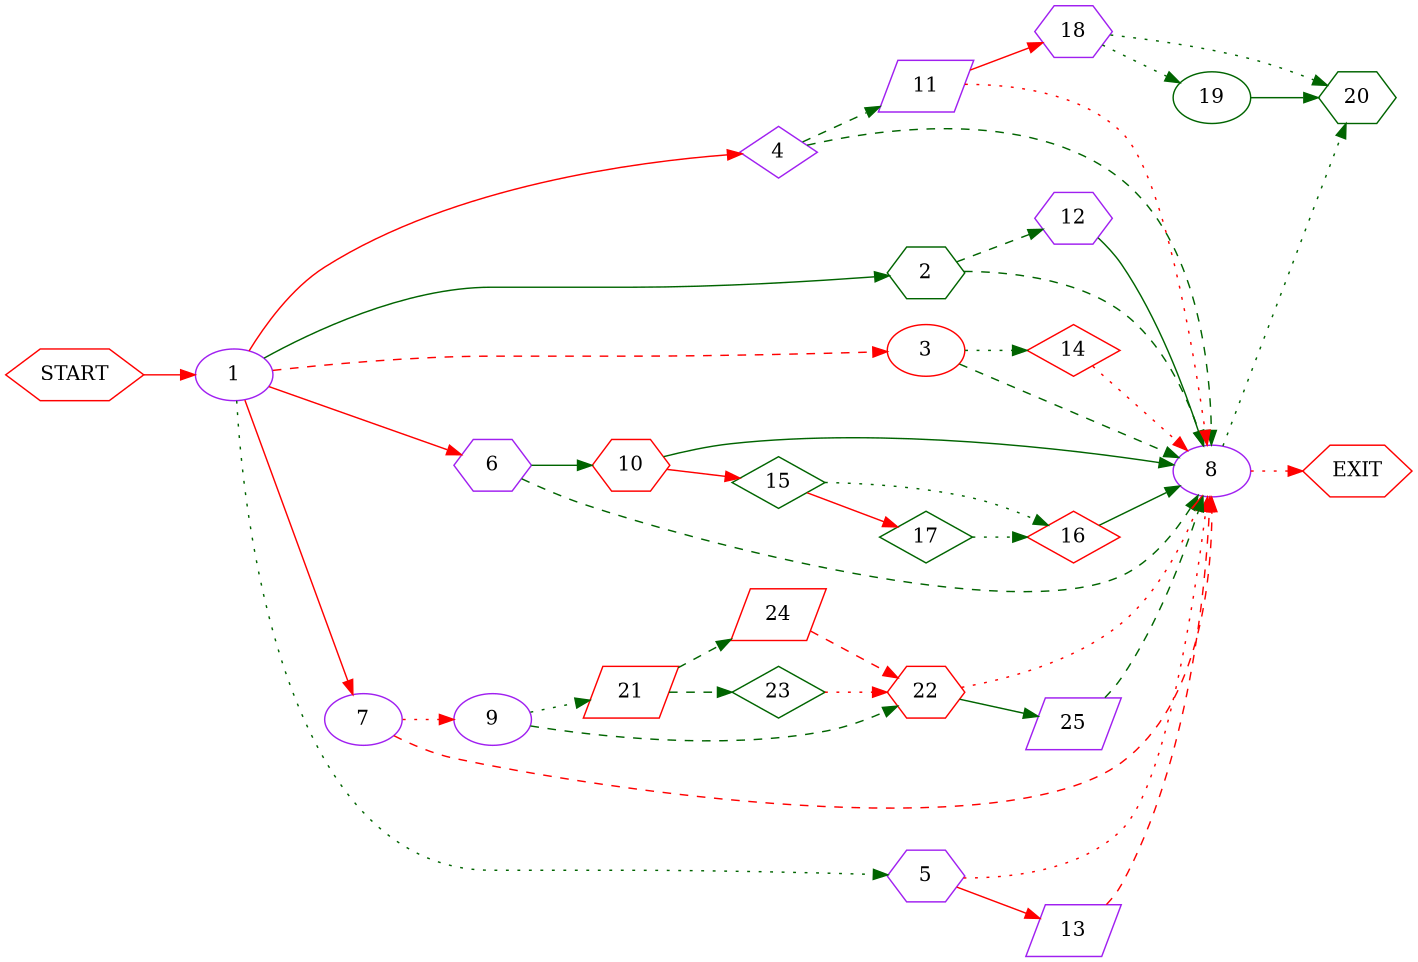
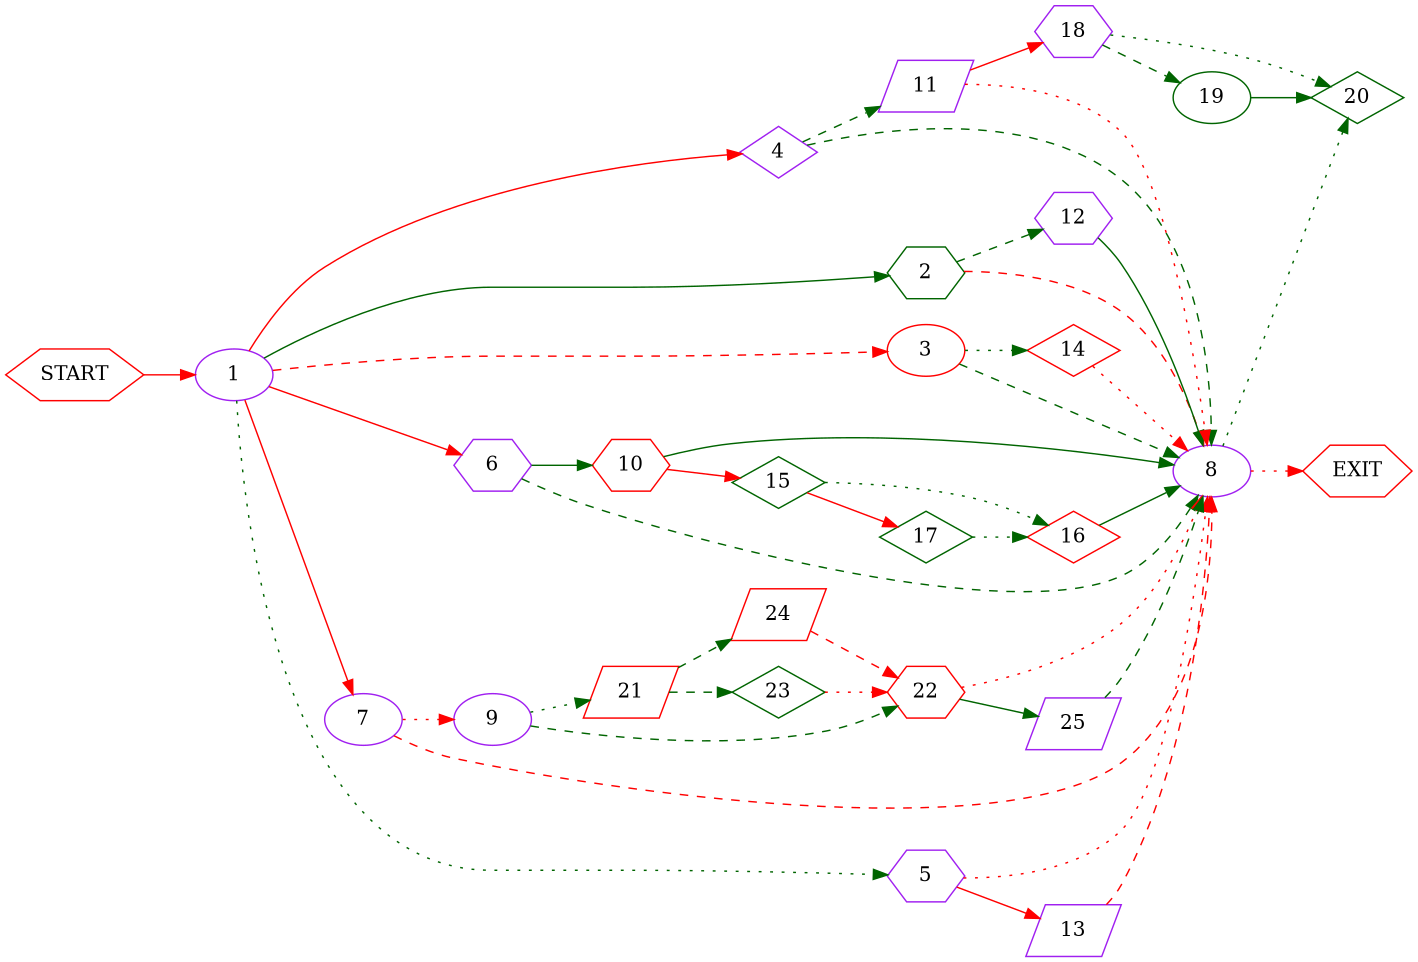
(1134, 61) -> (1134, 61)
(1357, 98) -> (1357, 98)
(1113, 306) -> (1113, 306)
